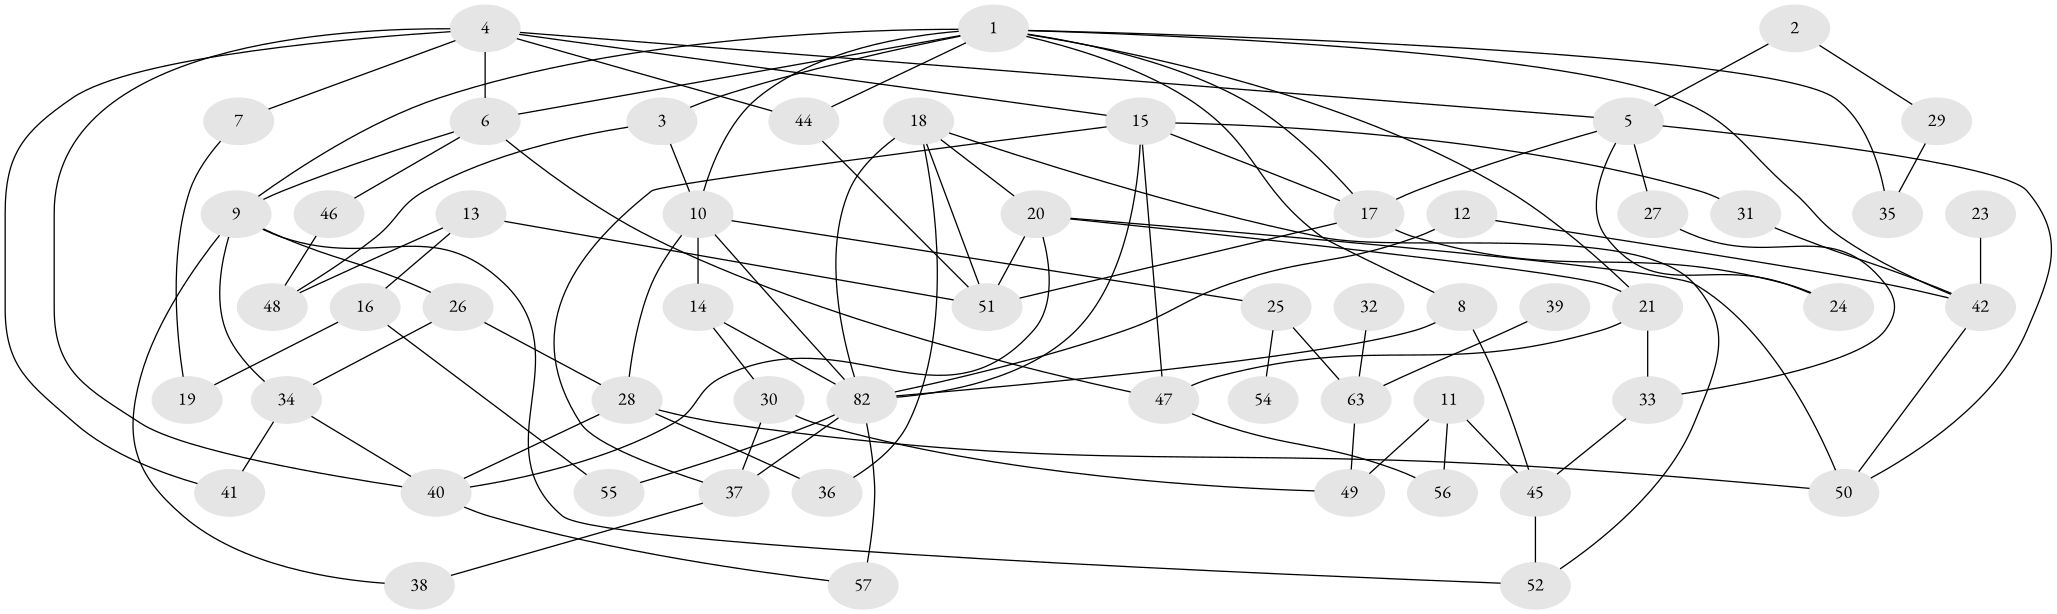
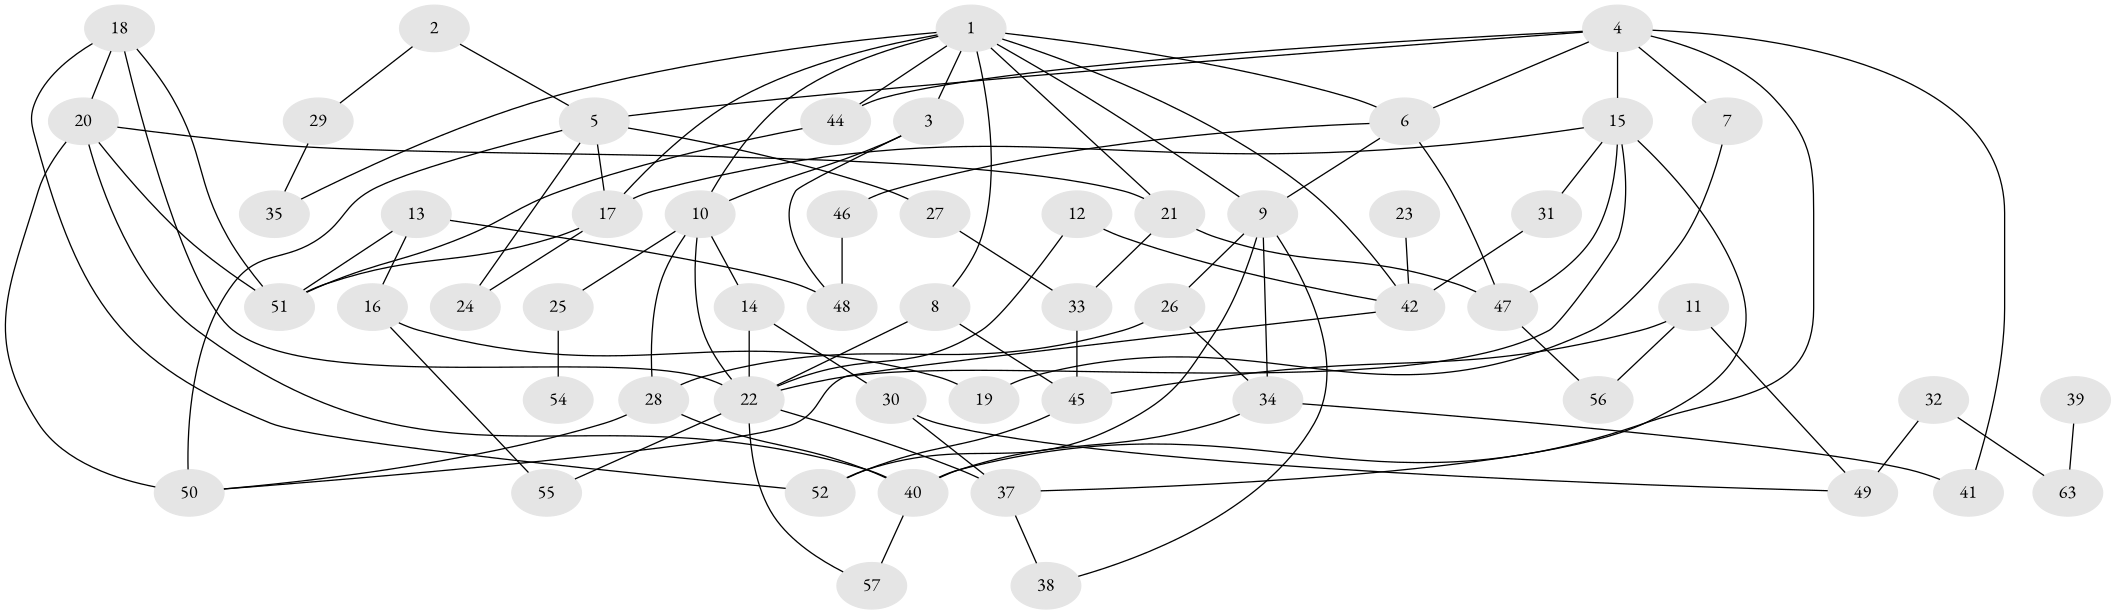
(1307, 343) -> none
(862, 400) -> (749, 400)
(1353, 447) -> (1898, 446)
(827, 493) -> none
